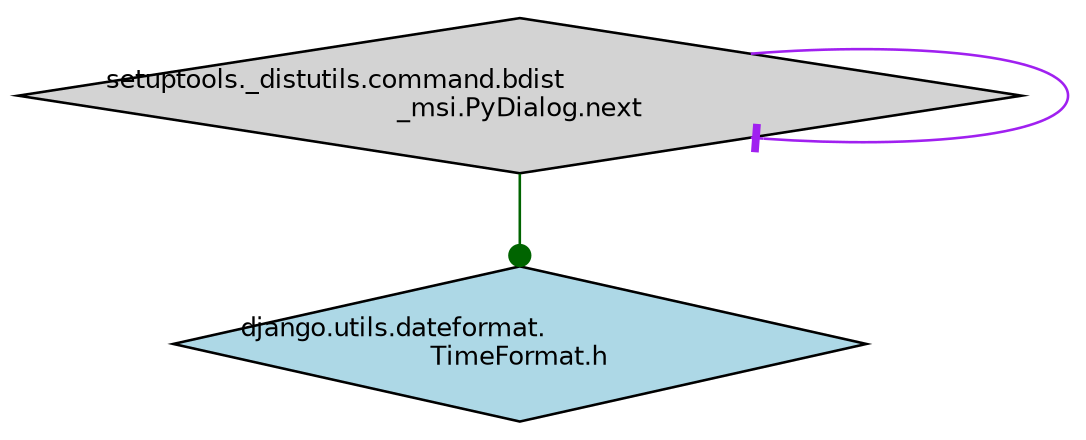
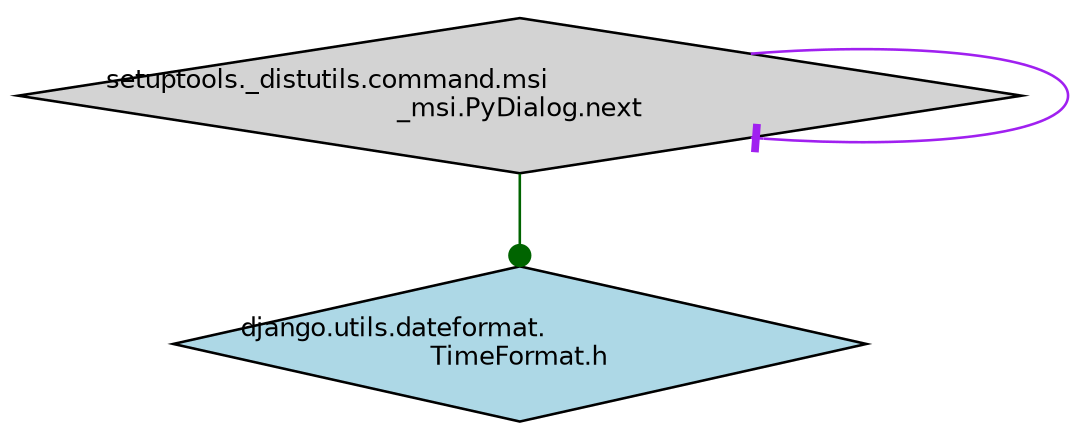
(520, 96) -> (520, 96)
